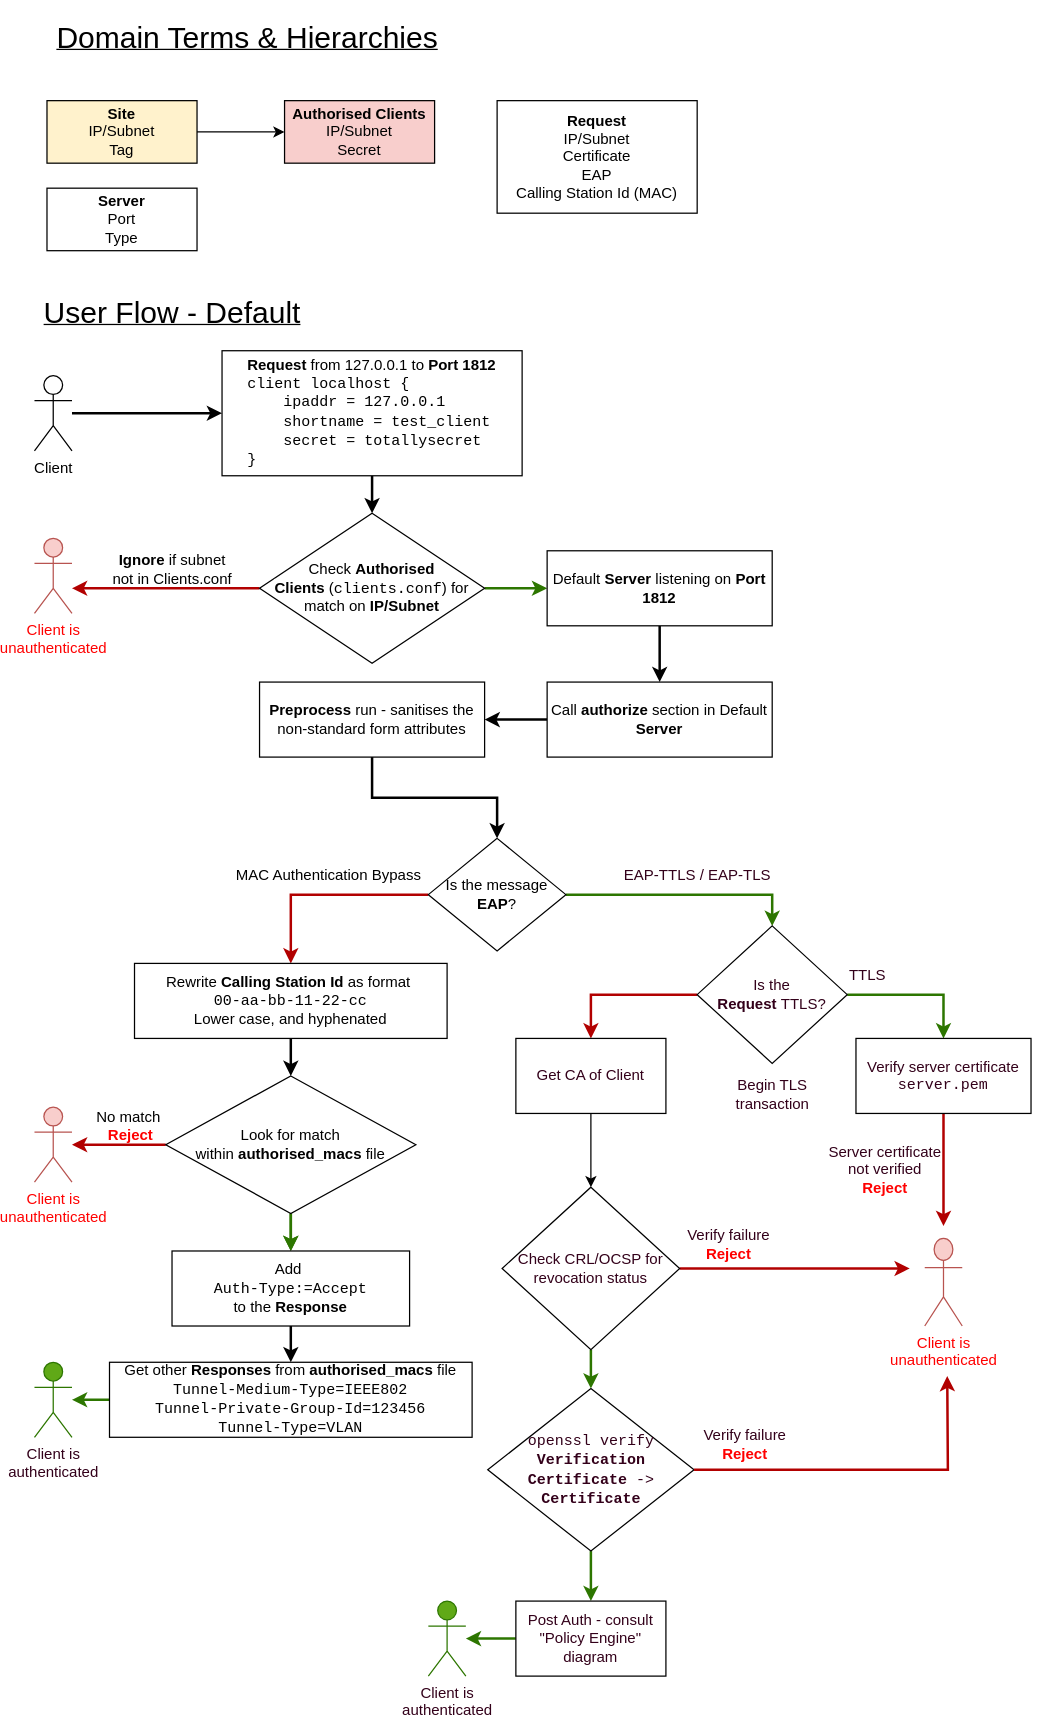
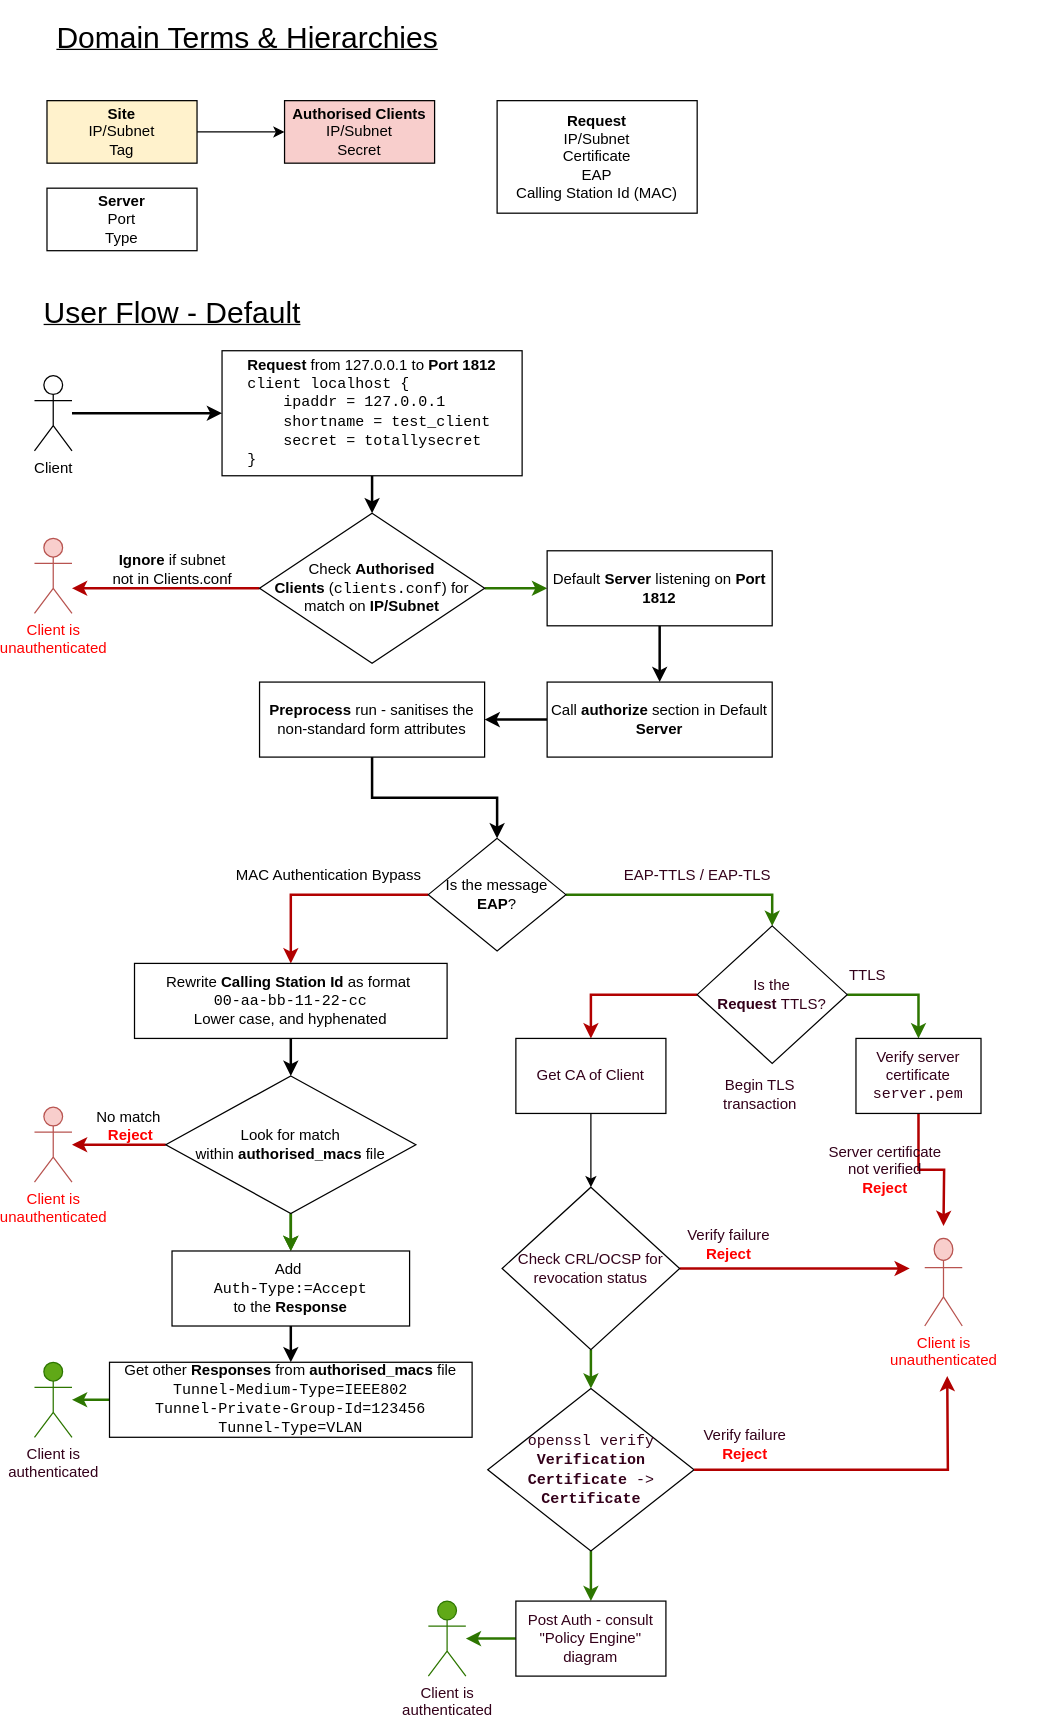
(943, 1076) -> (918, 1076)
(772, 1094) -> (759, 1094)
